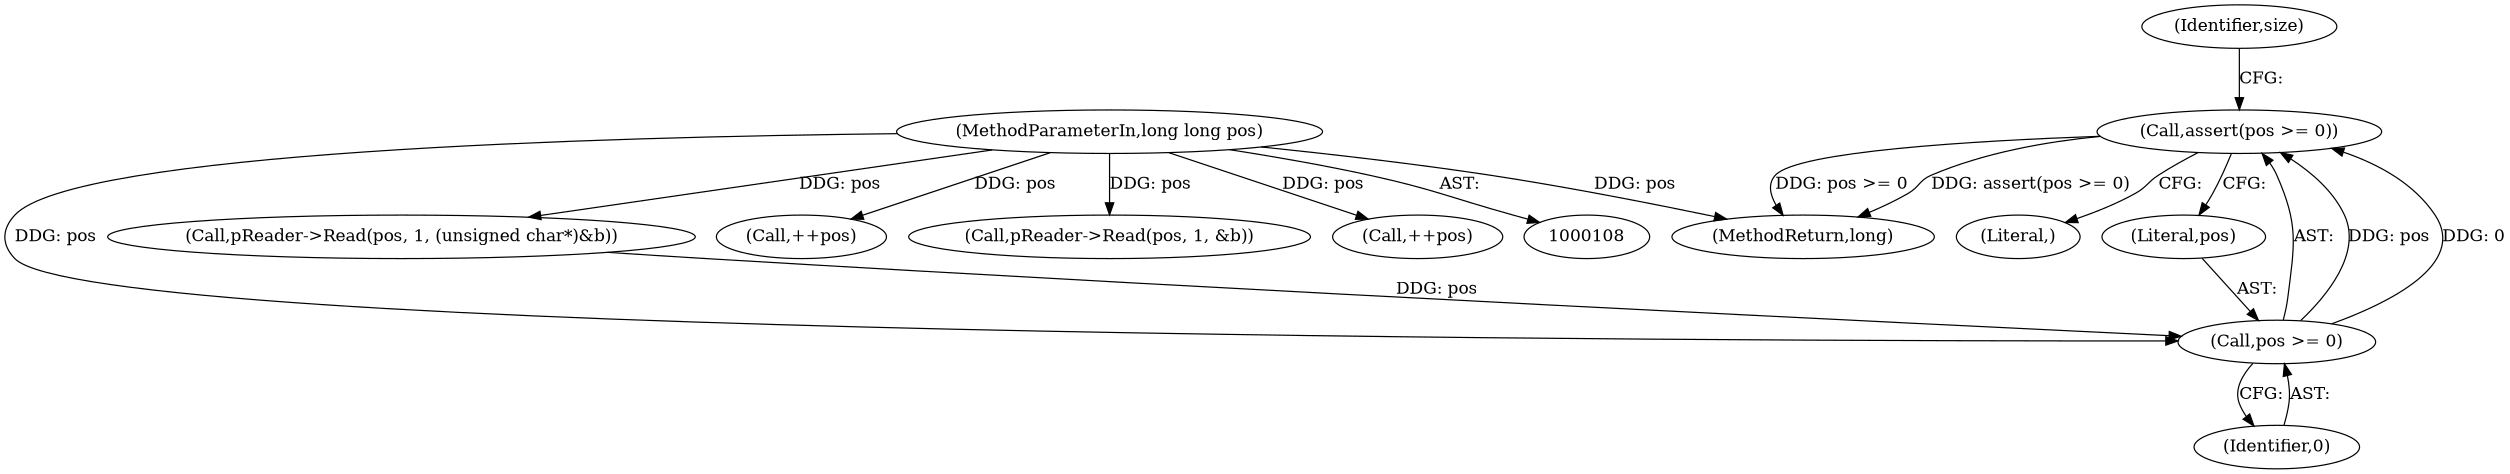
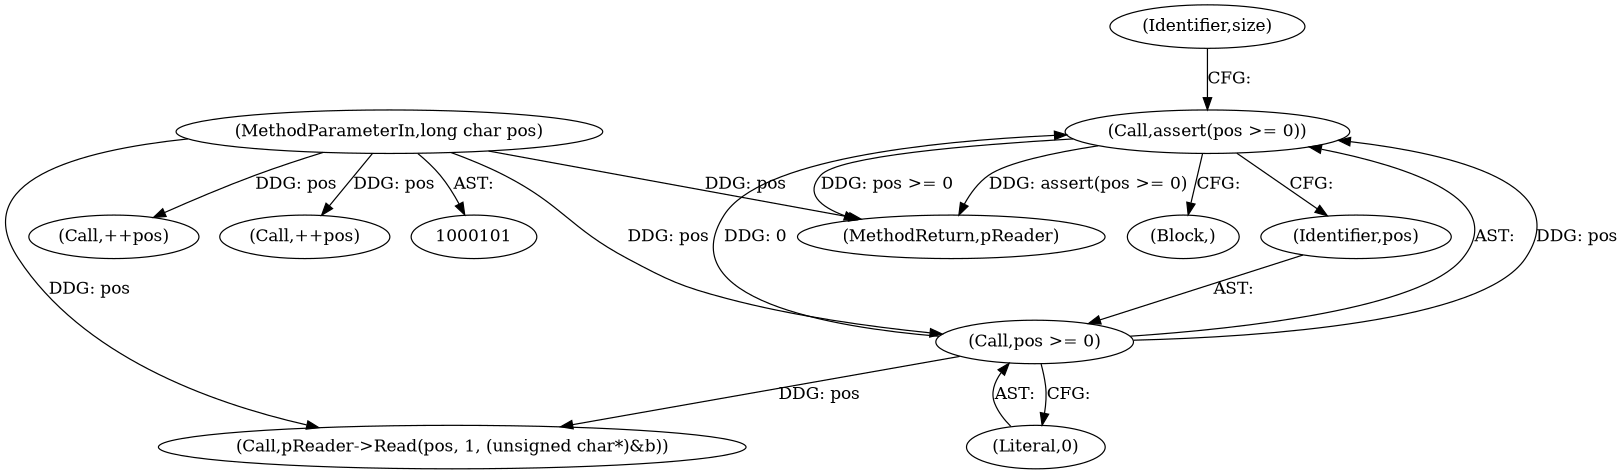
(1110, 132) -> (389, 132)
(1110, 237) -> none
(1587, 237) -> (474, 237)
(1803, 237) -> (951, 237)
(2018, 237) -> (1183, 237)
(2184, 237) -> (1356, 237)
(1388, 297) -> (766, 391)
(2277, 447) -> (1036, 447)
